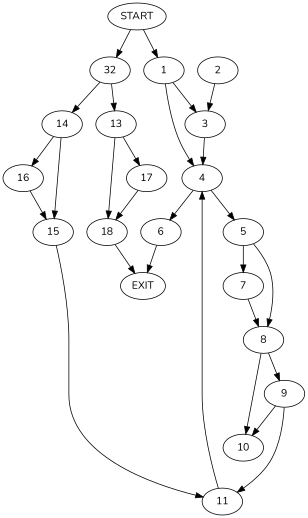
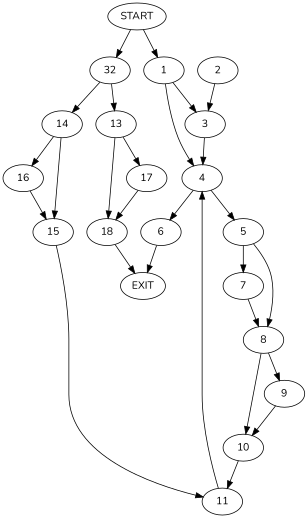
(274, 453) -> (234, 471)
